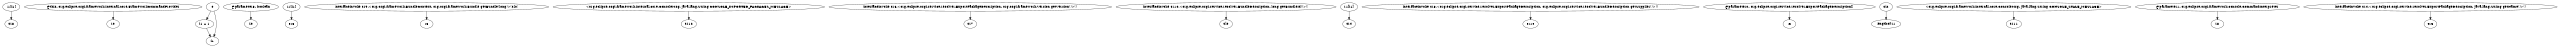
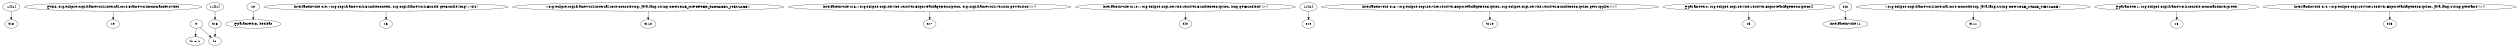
(251, 14) -> (253, 14)
(1886, 24) -> (1845, 24)
(208, 32) -> (215, 31)
